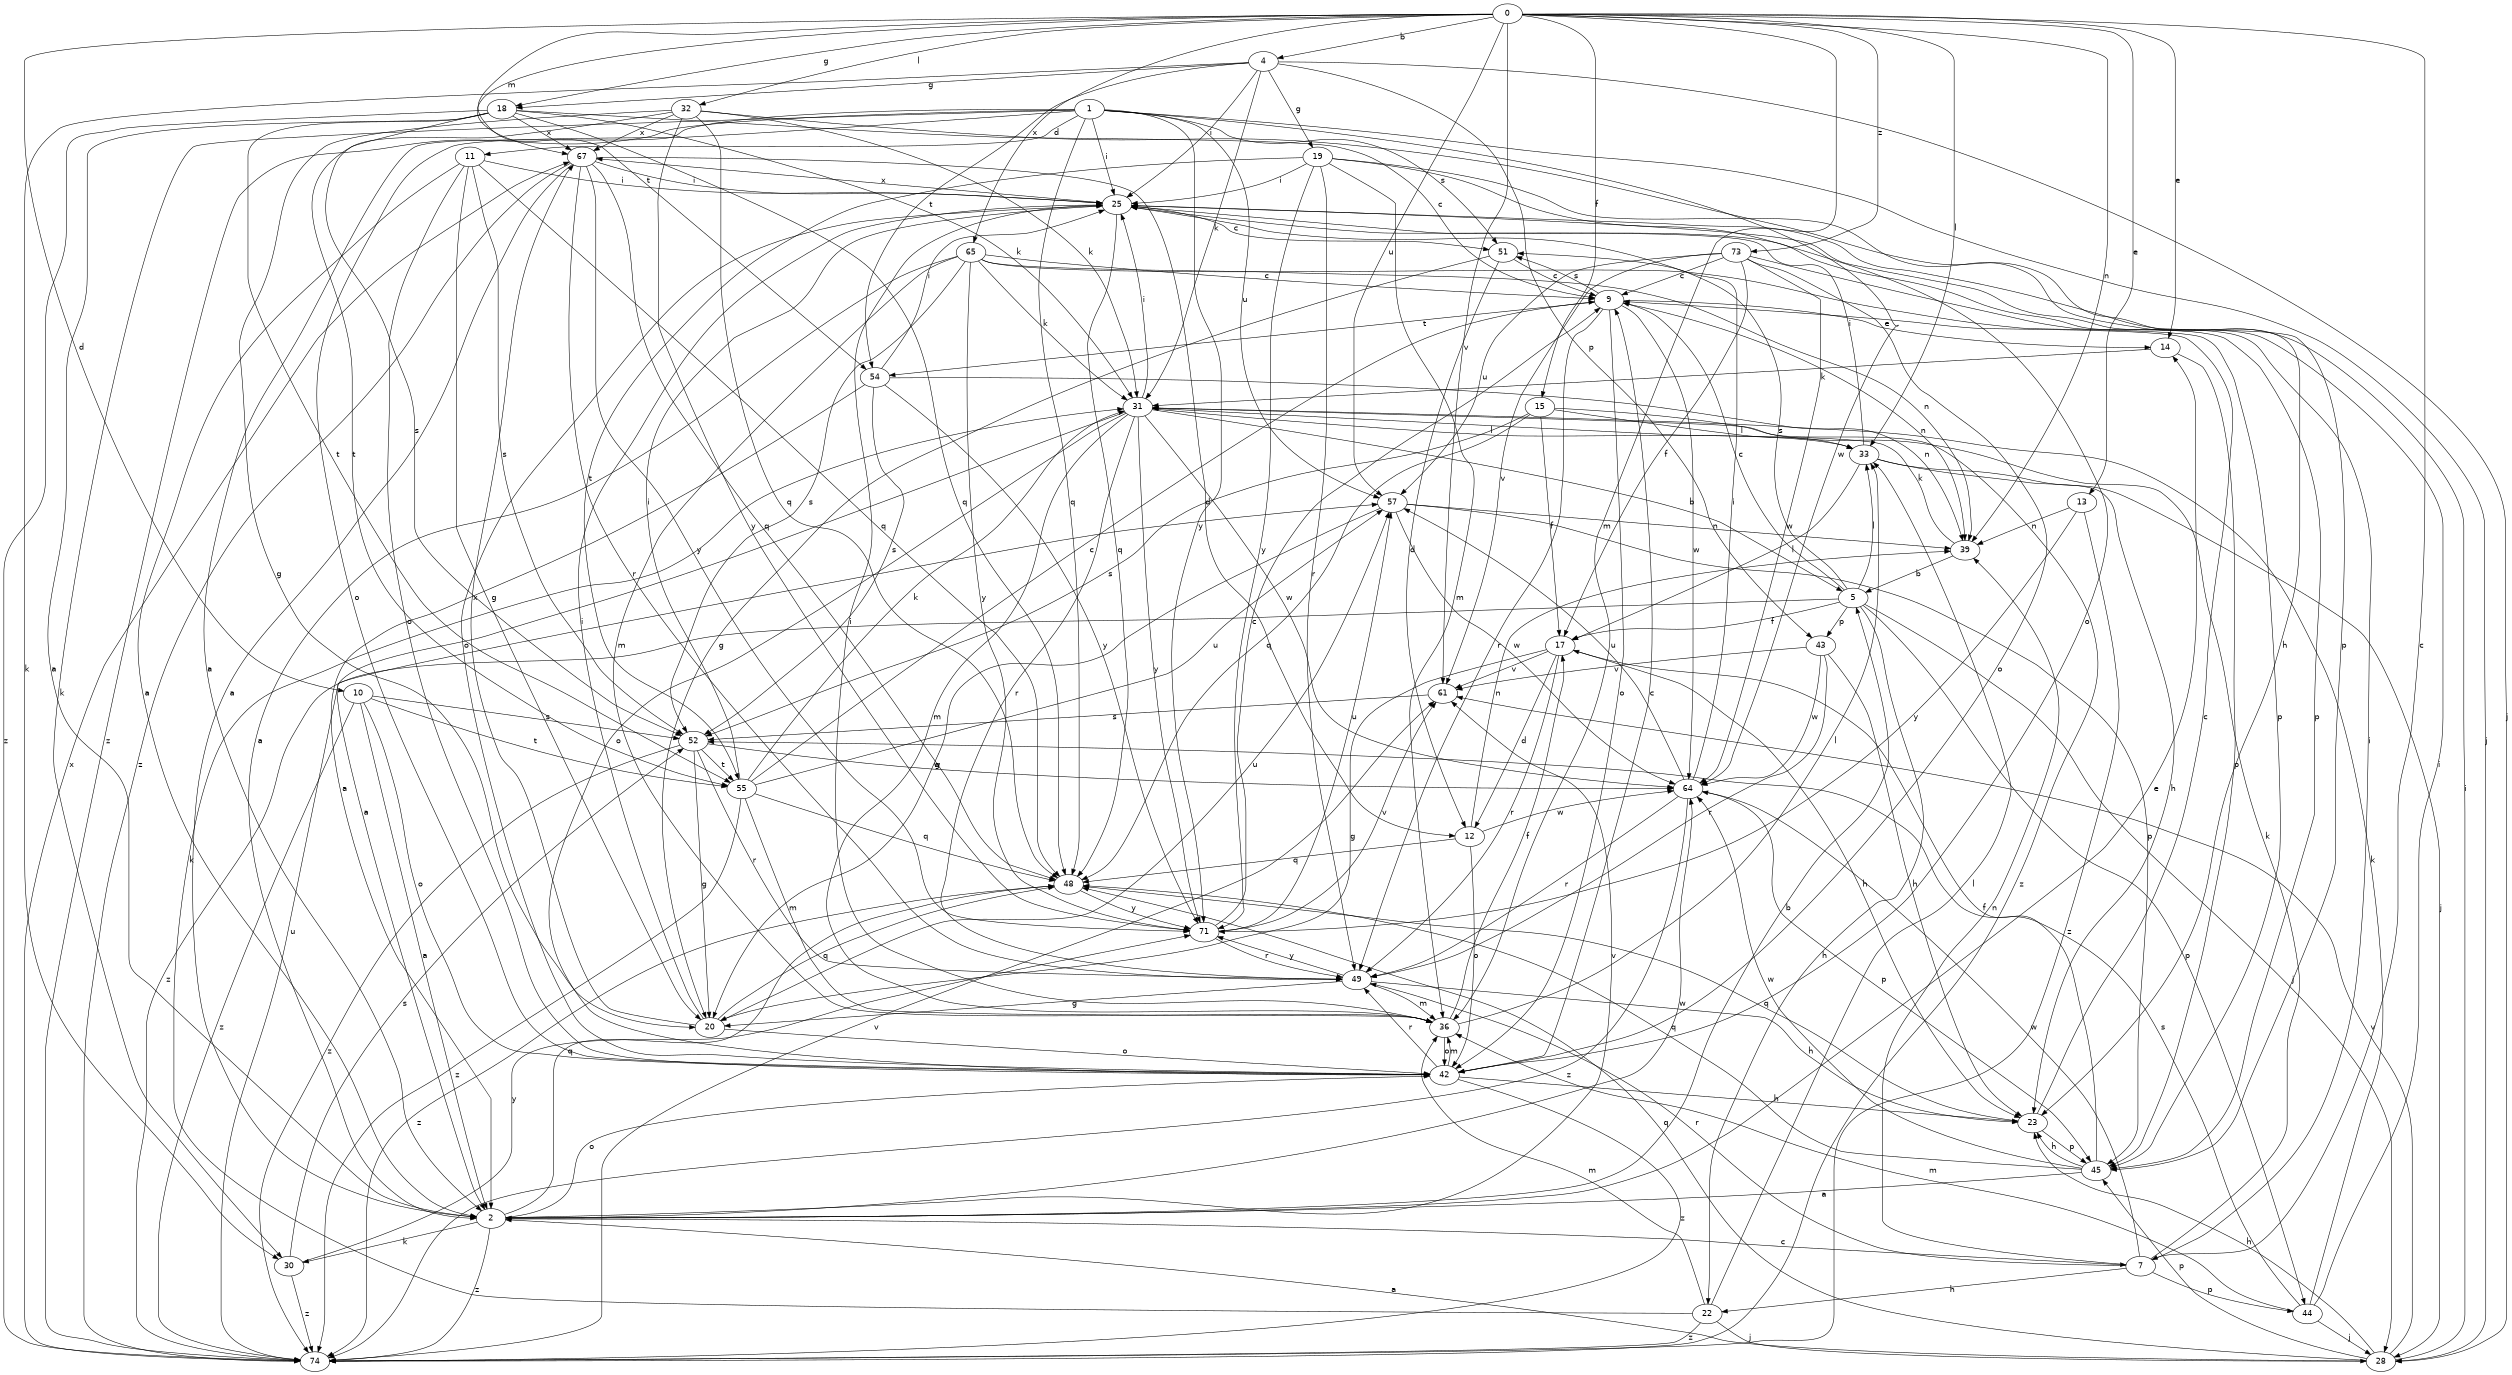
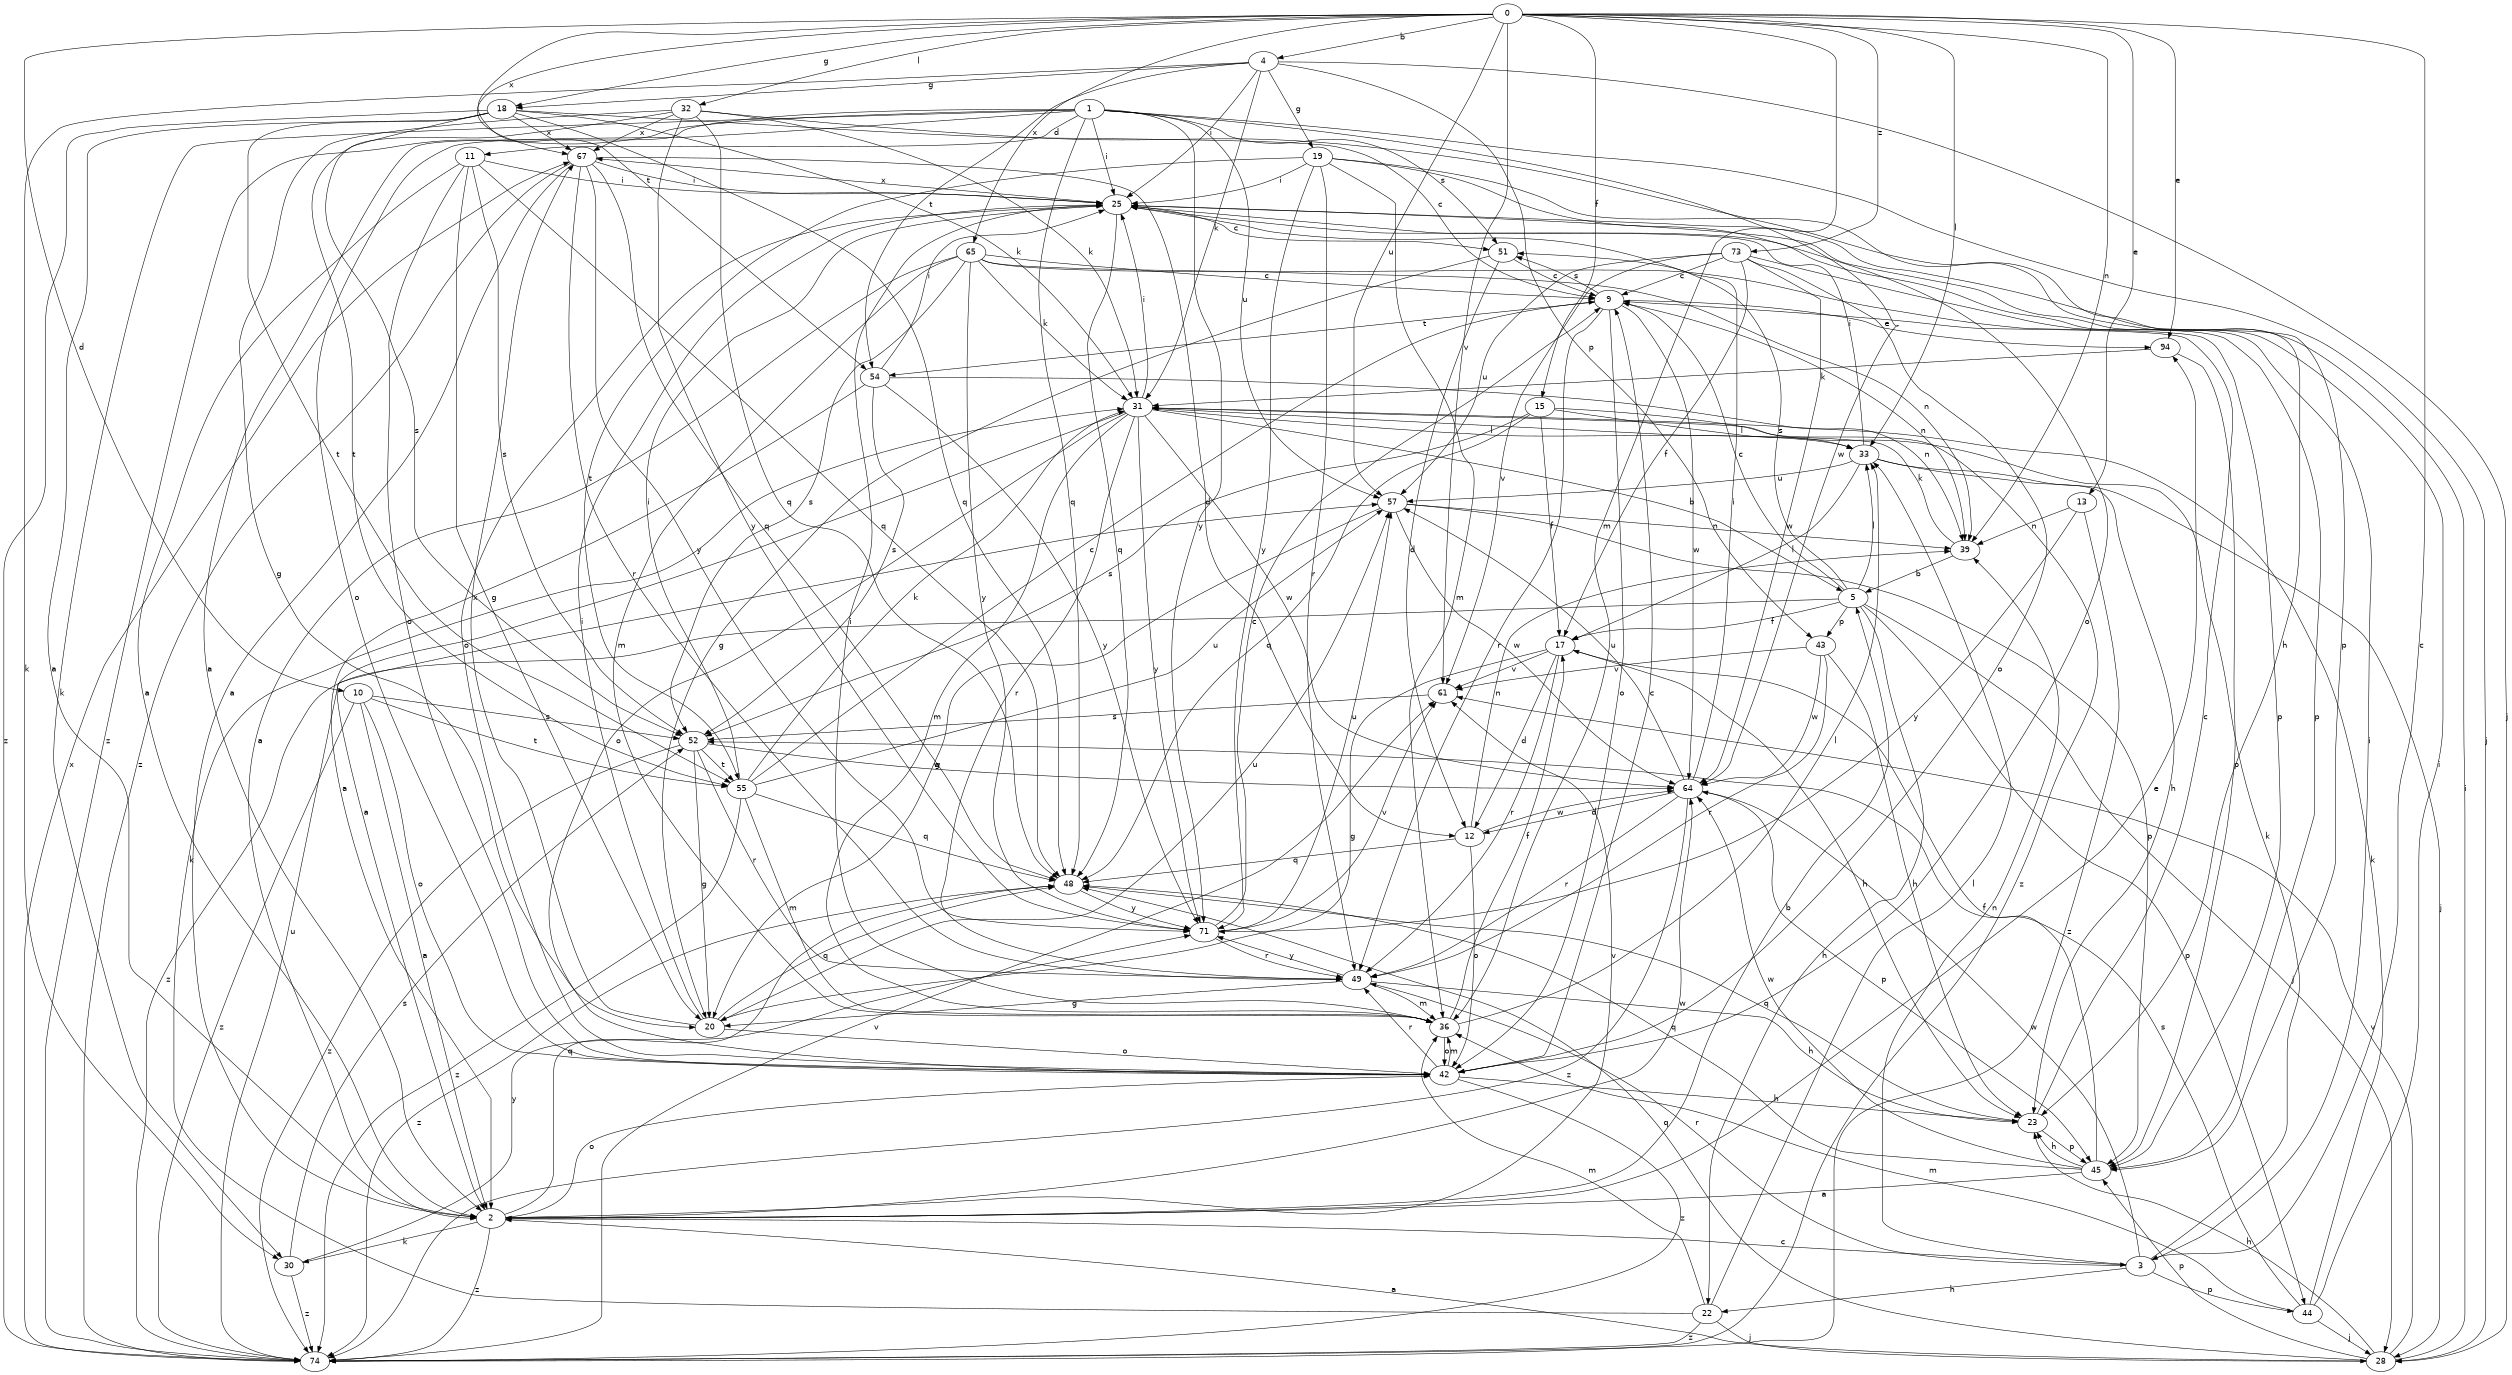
(512, 85) -> (512, 85)
(2165, 348) -> (2165, 348)
none -> (1622, 489)
none -> (1582, 812)
(2141, 1266) -> (2141, 1266)
